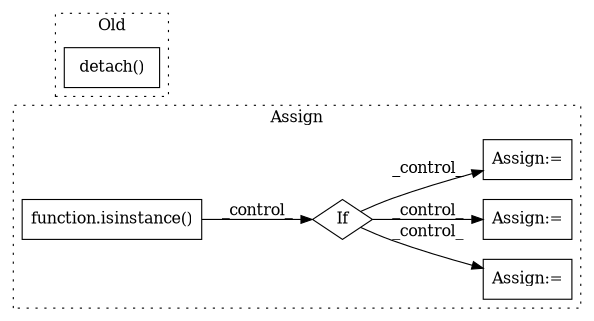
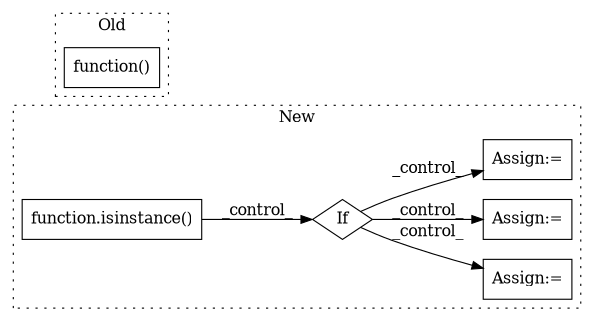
(112, 68) -> (112, 68)
(297, 118) -> (297, 118)
